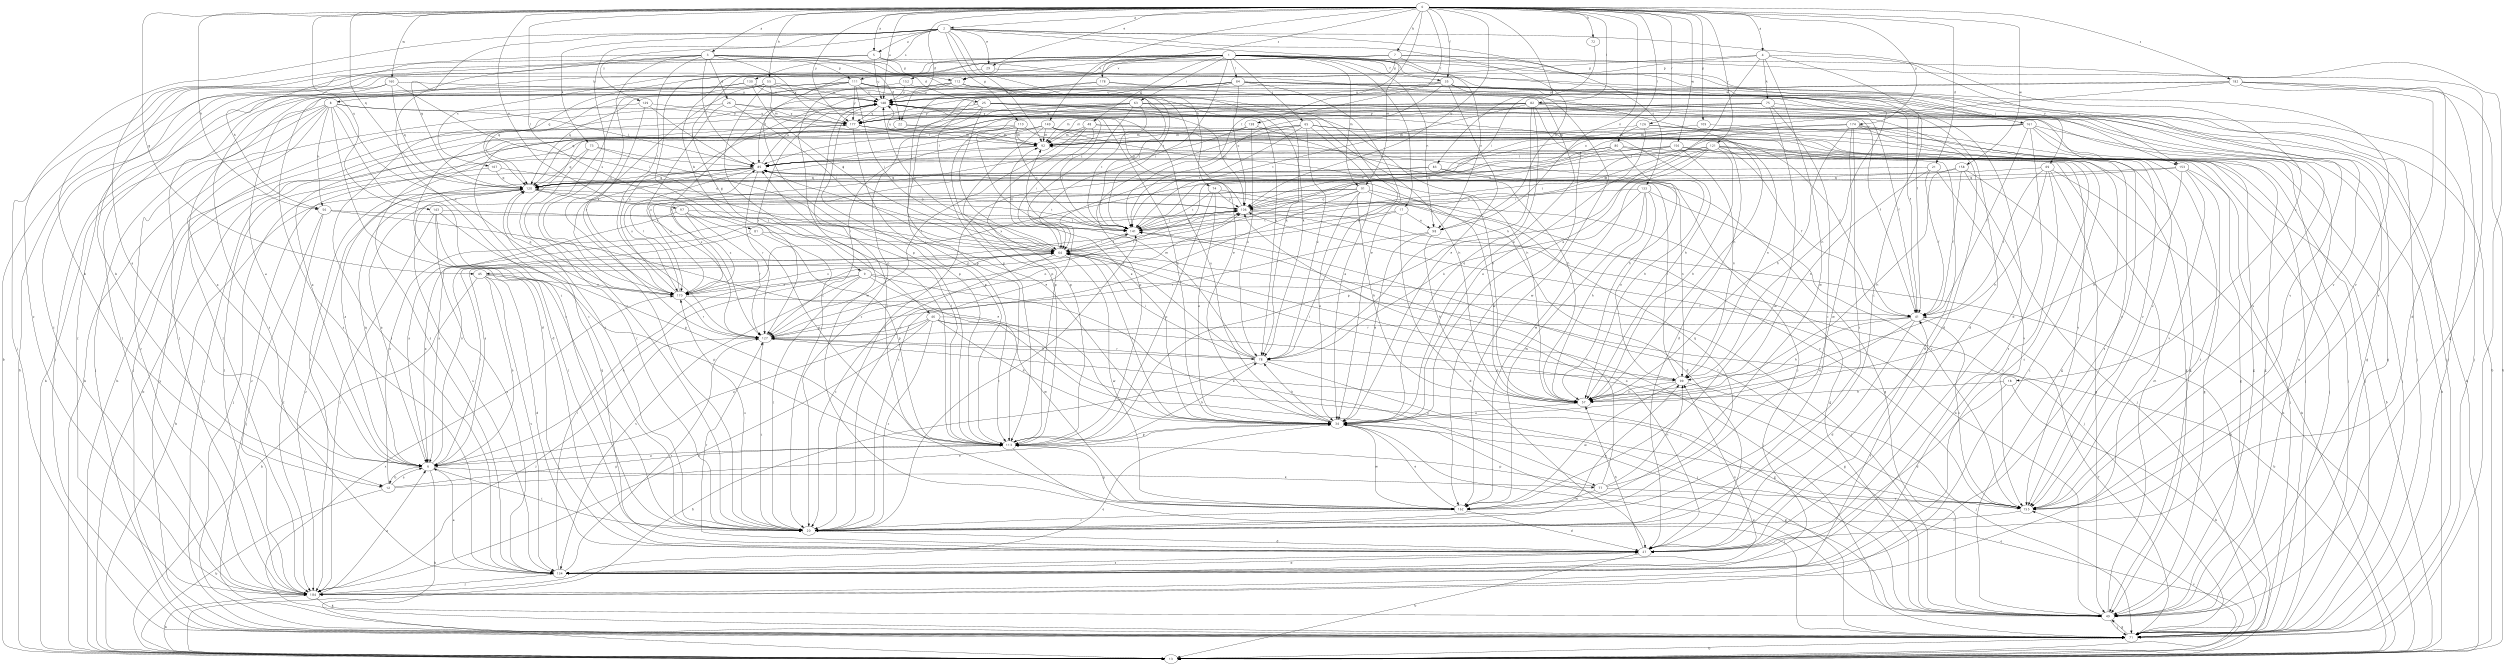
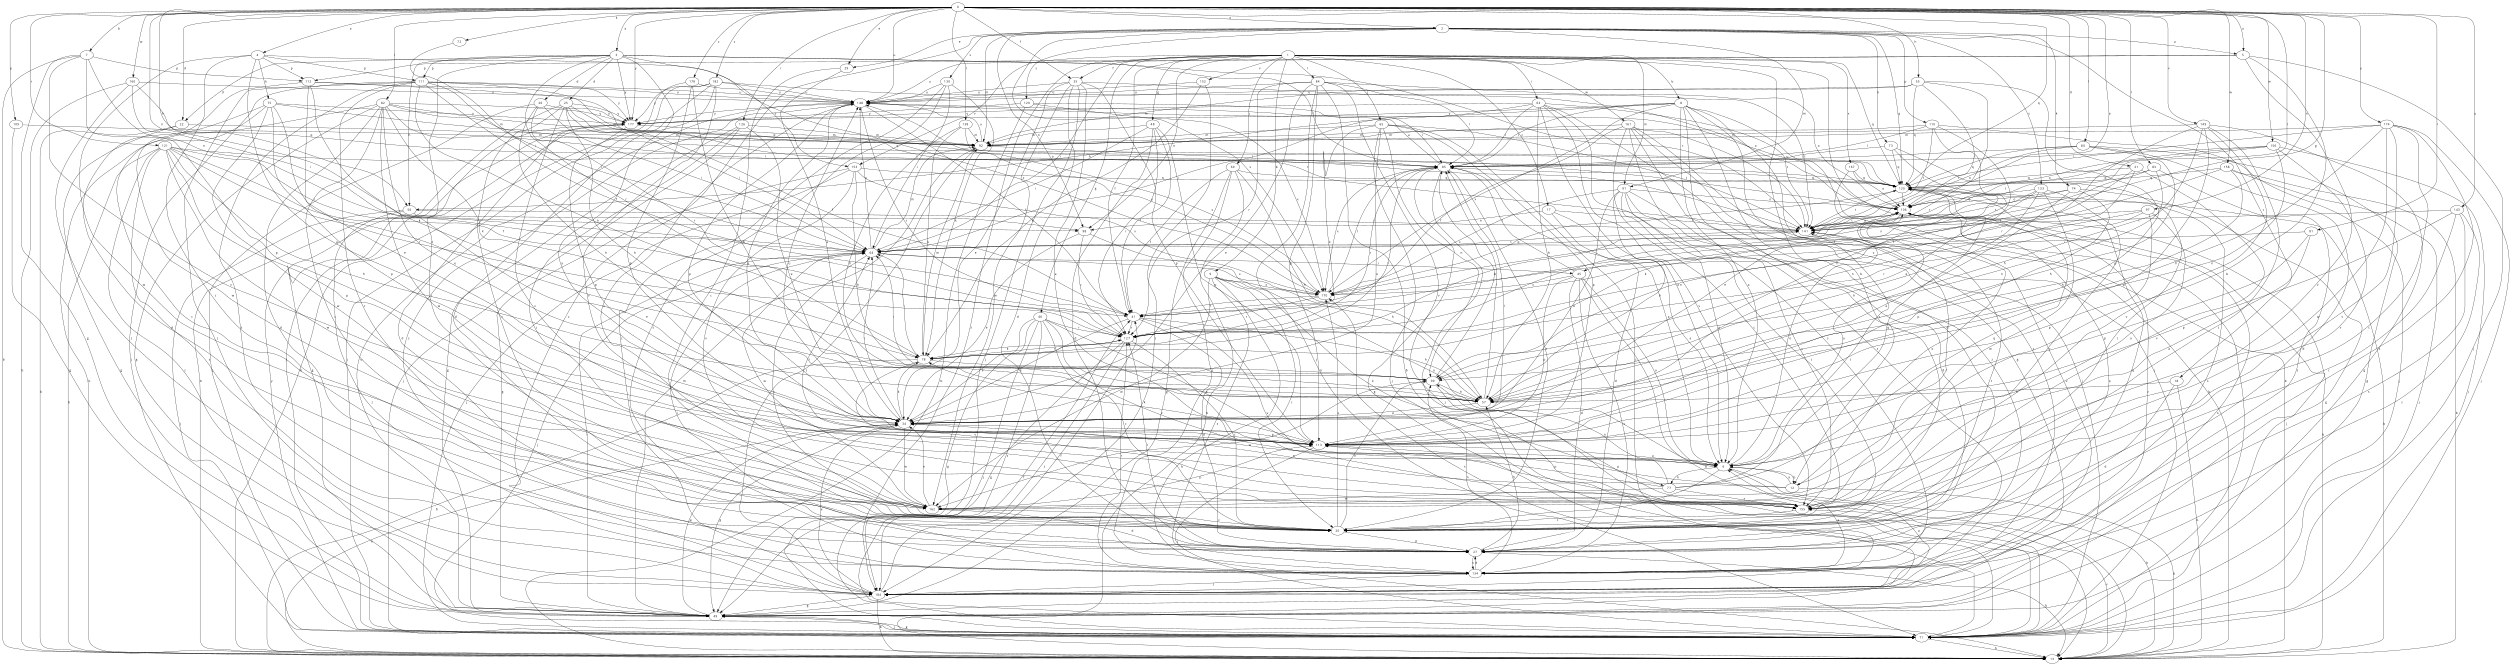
none -> (1508, 230)
